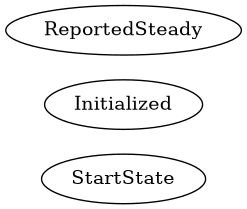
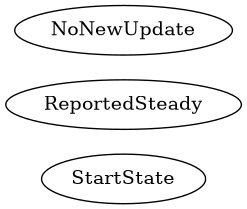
none -> (124, 30)
(124, 105) -> none
